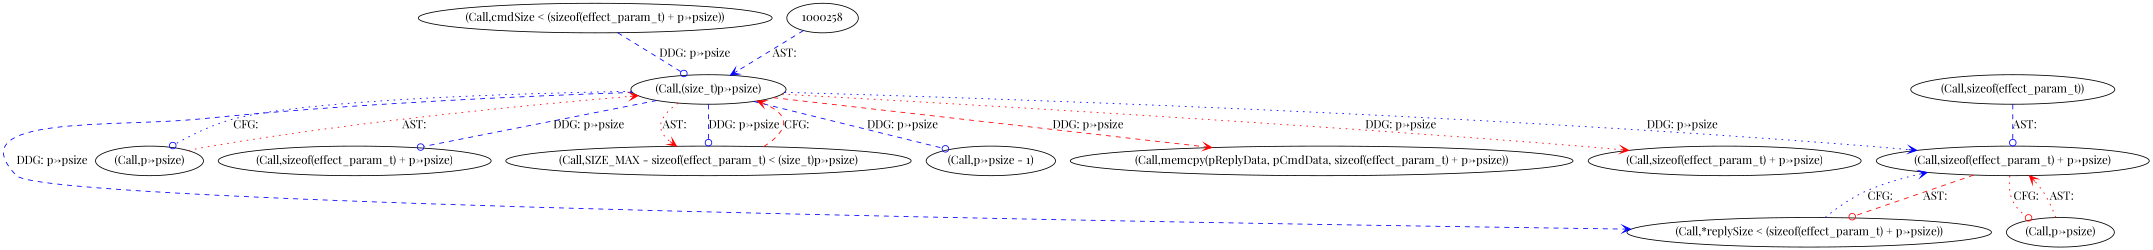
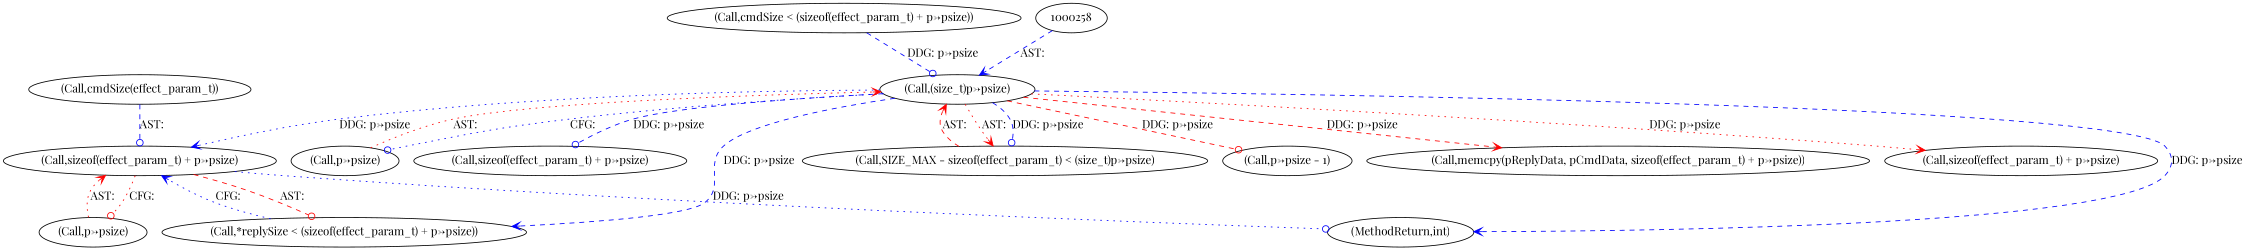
(2013, 89) -> (140, 89)
(798, 125) -> (957, 125)
(848, 125) -> (1121, 125)
none -> (1401, 232)
